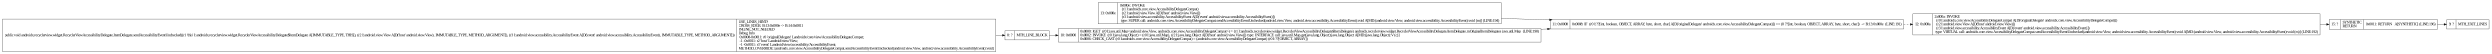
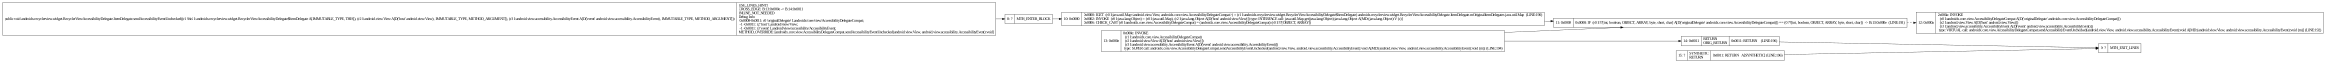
(2323, 24) -> none
(1032, 35) -> (1033, 19)
none -> (1730, 41)
